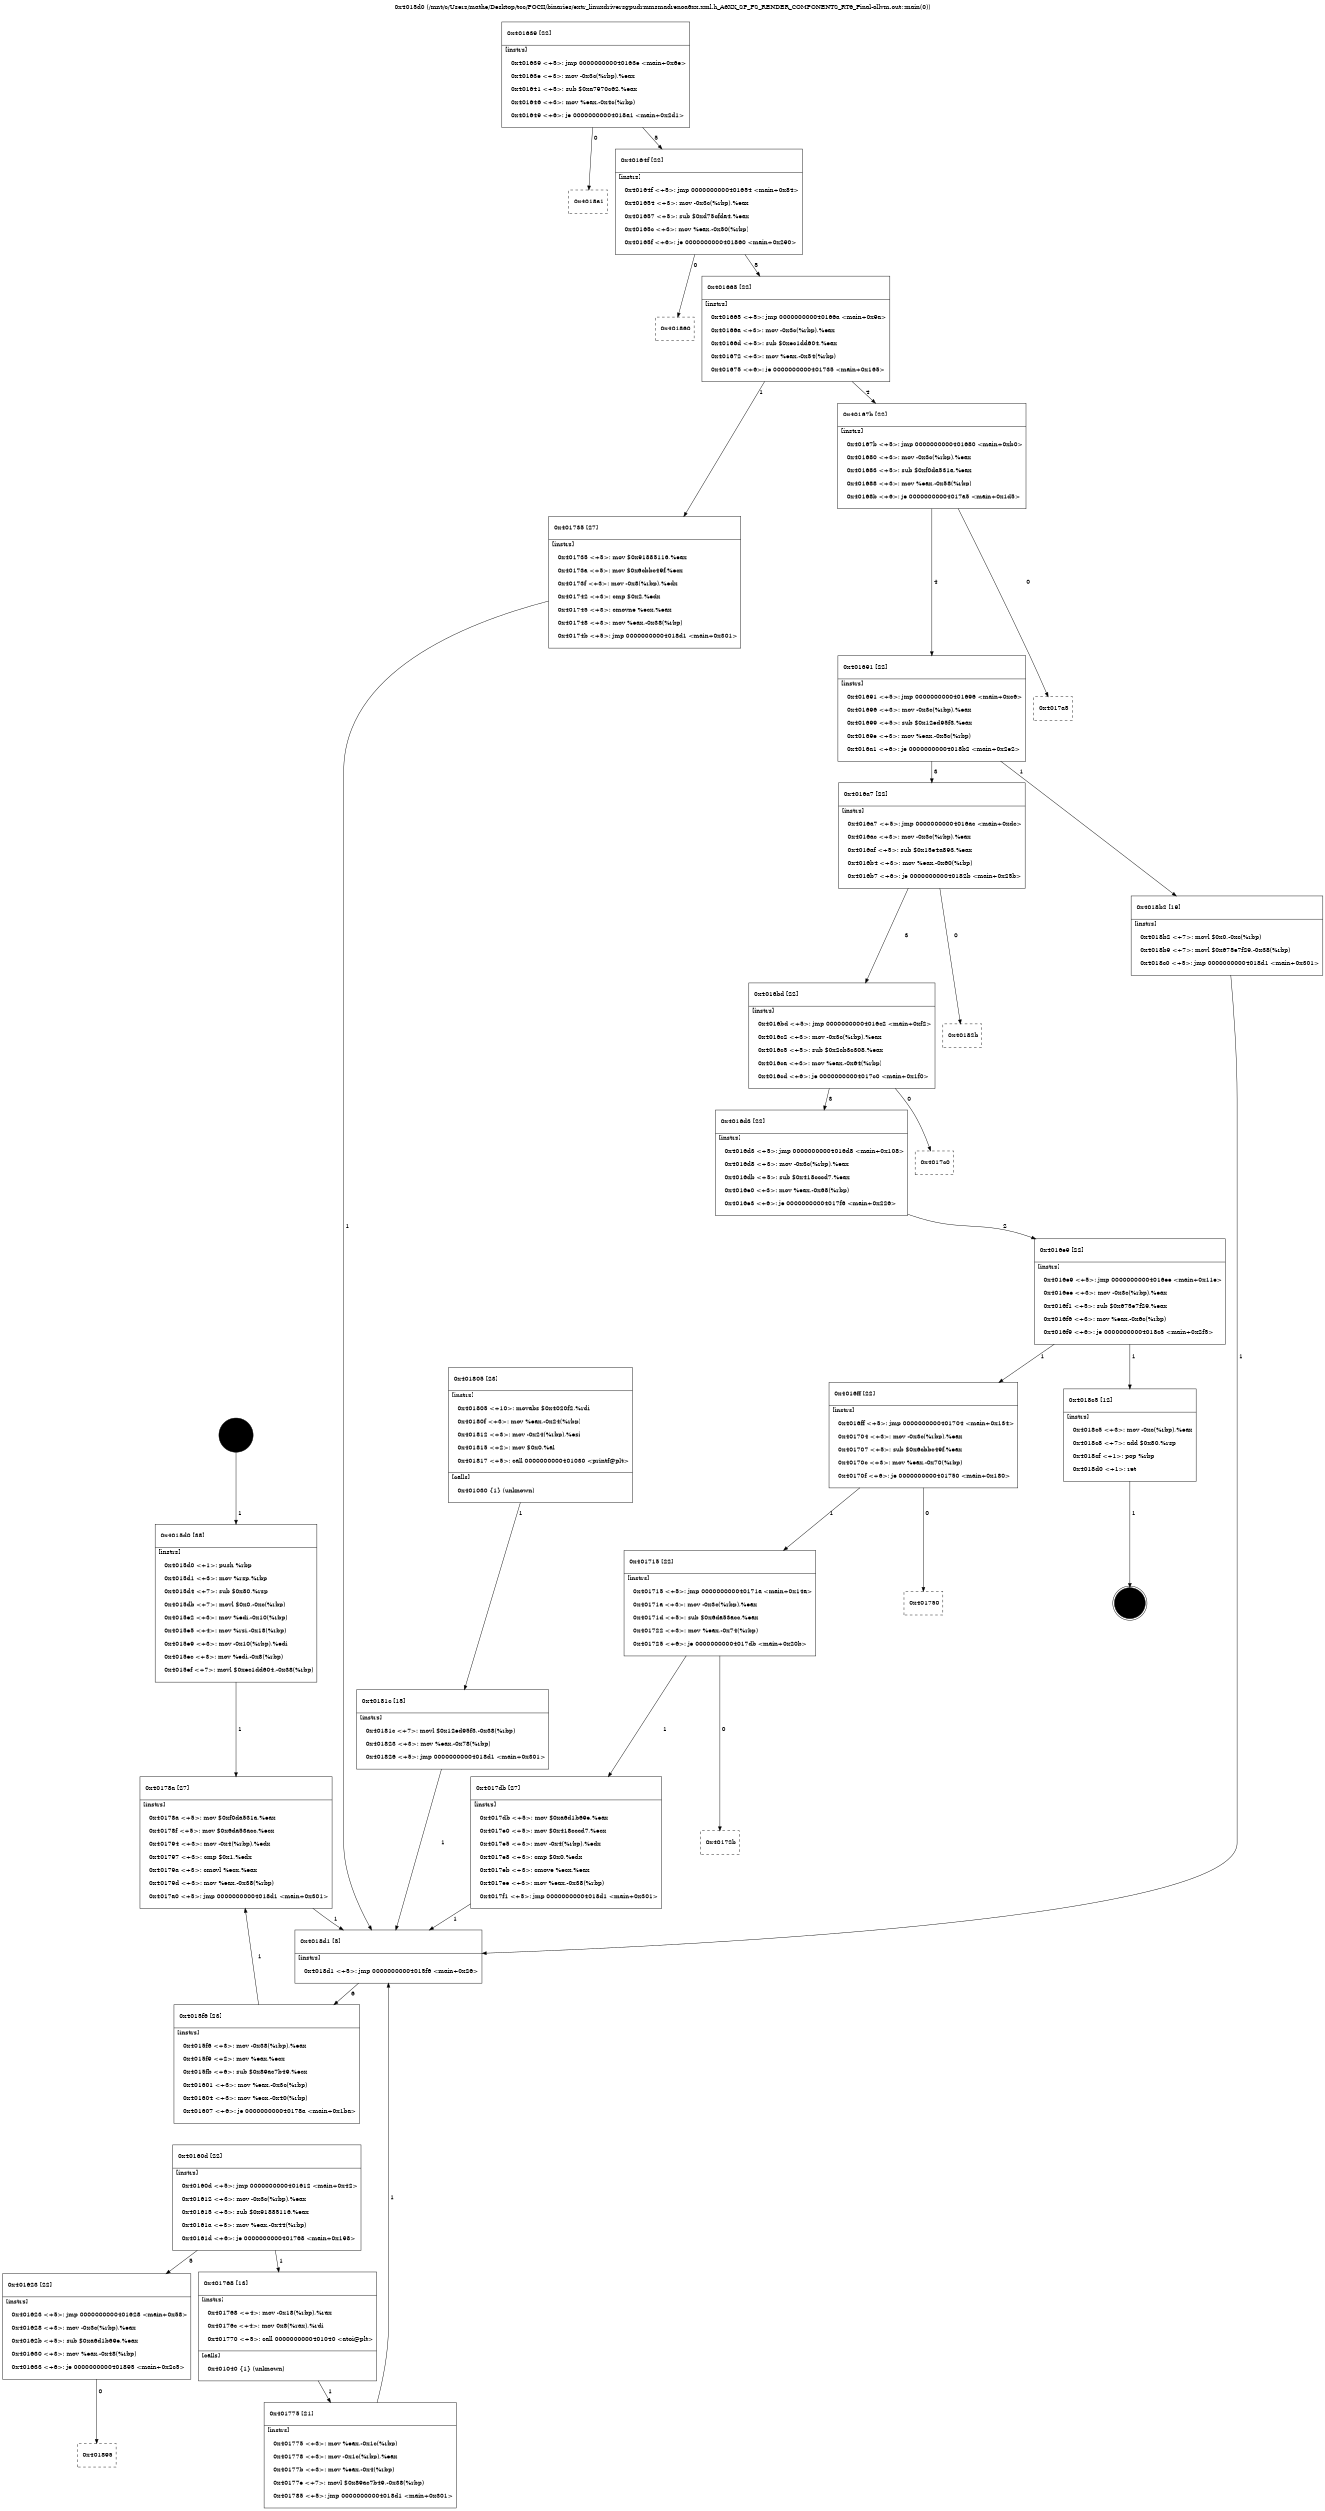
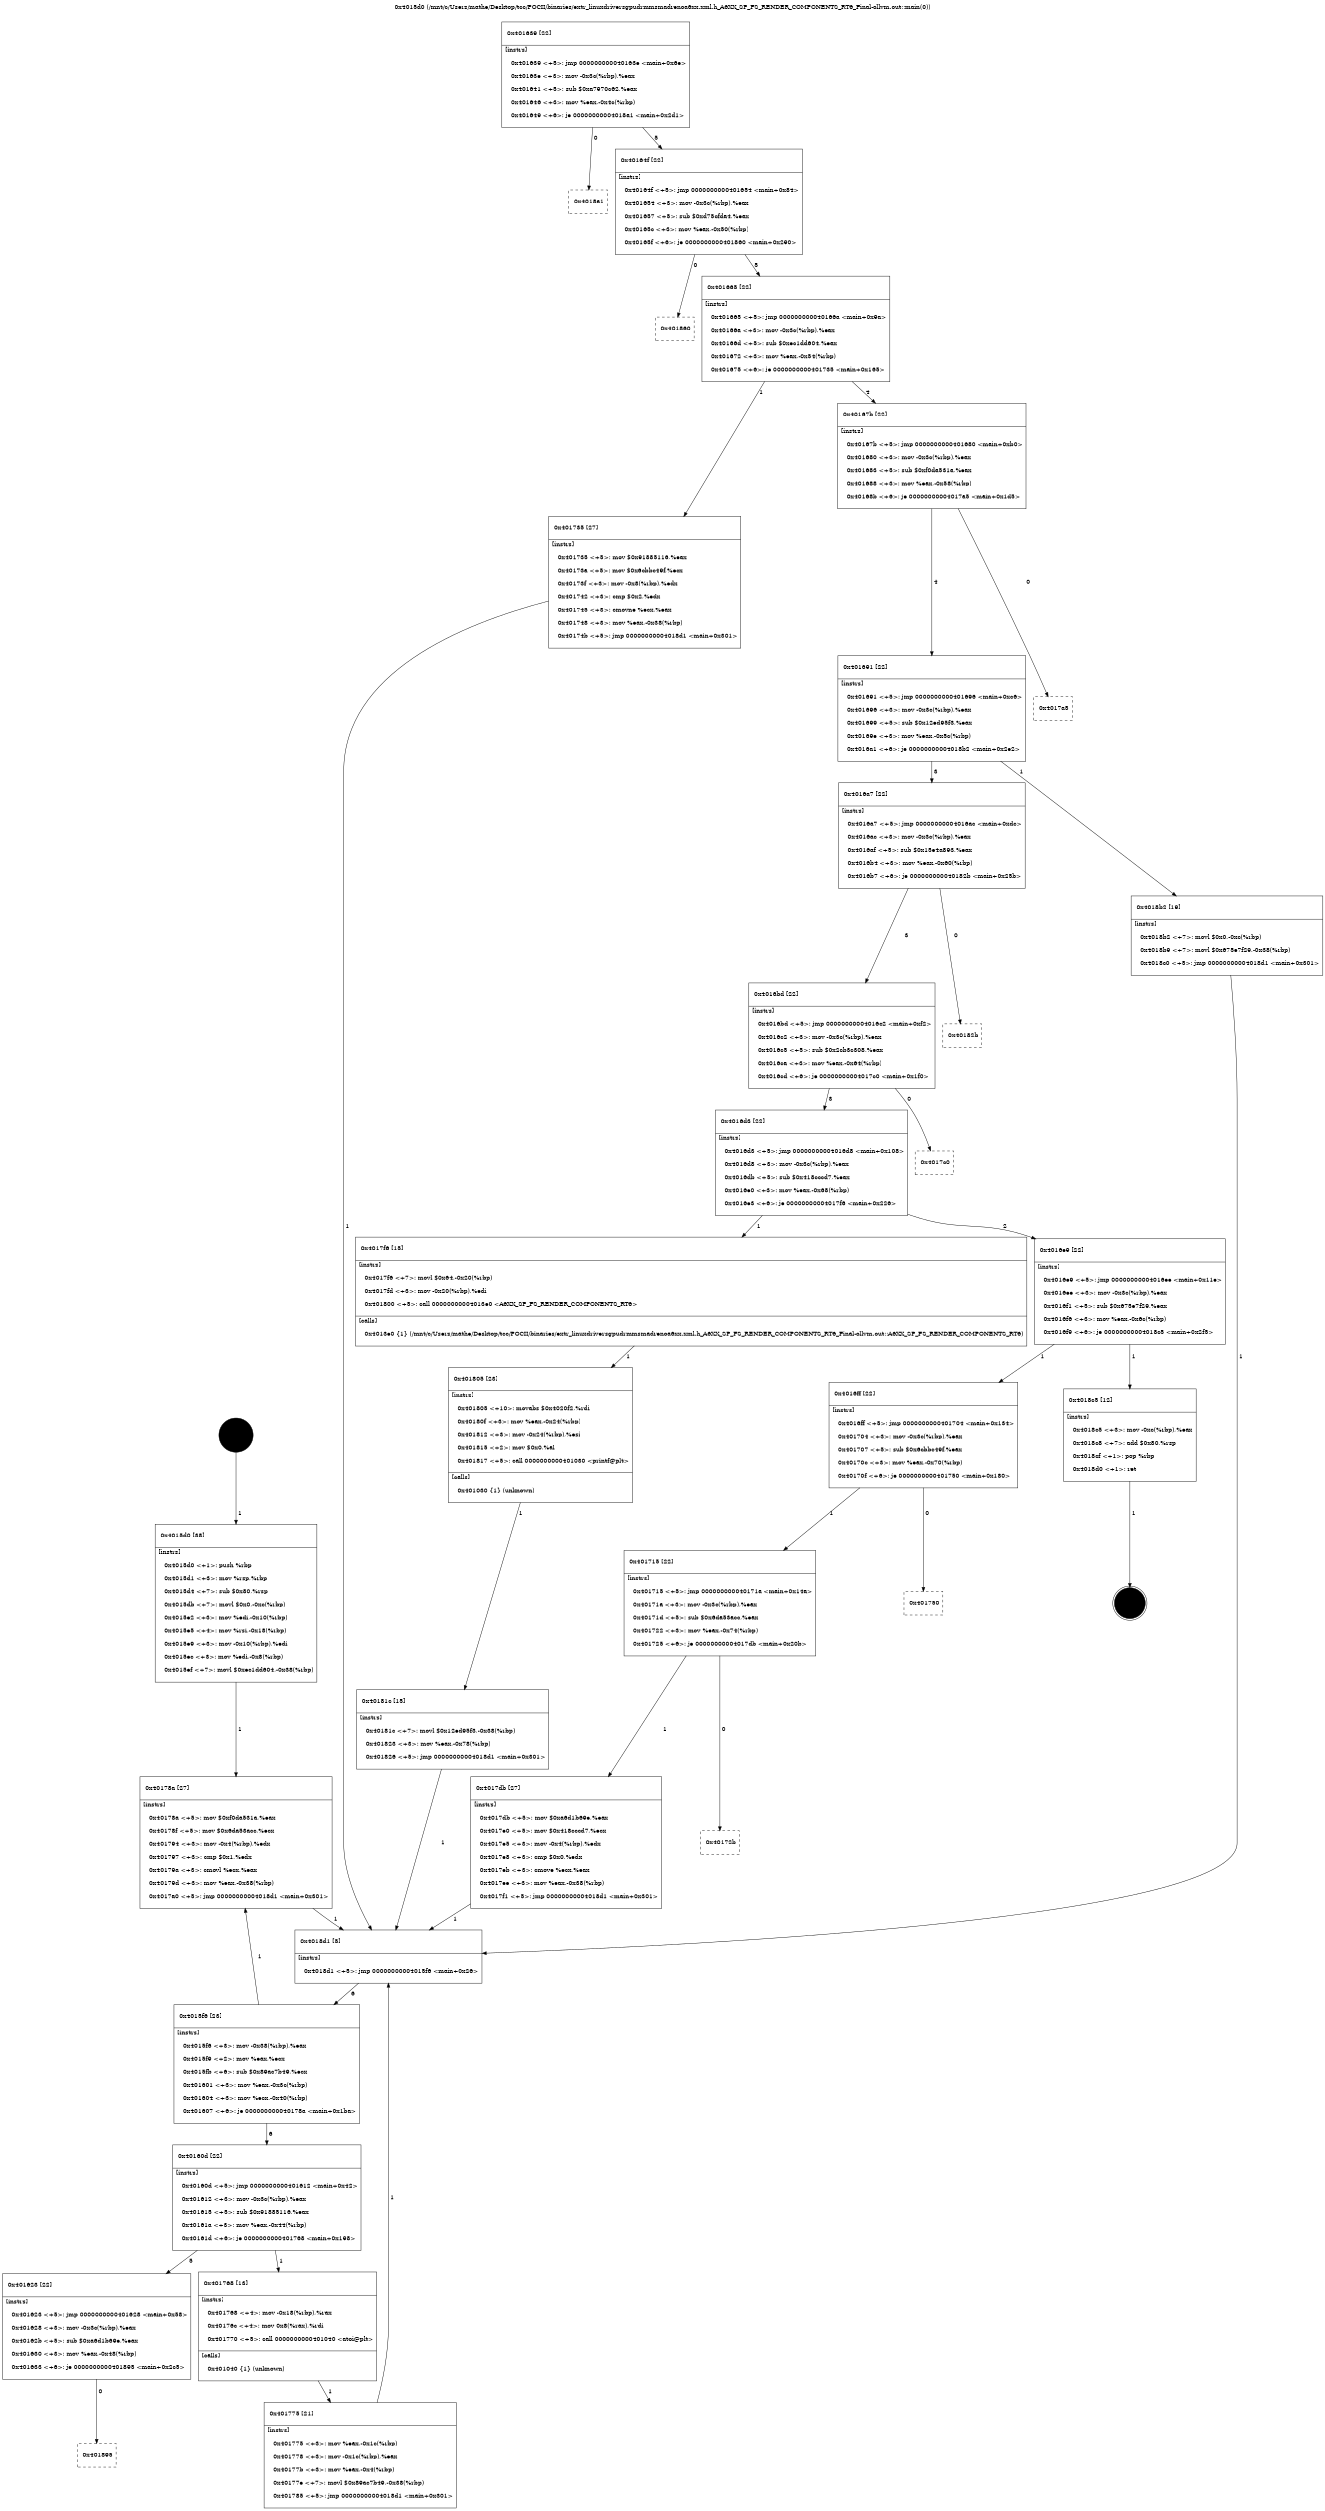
none -> (691, 1292)
none -> (267, 2132)
